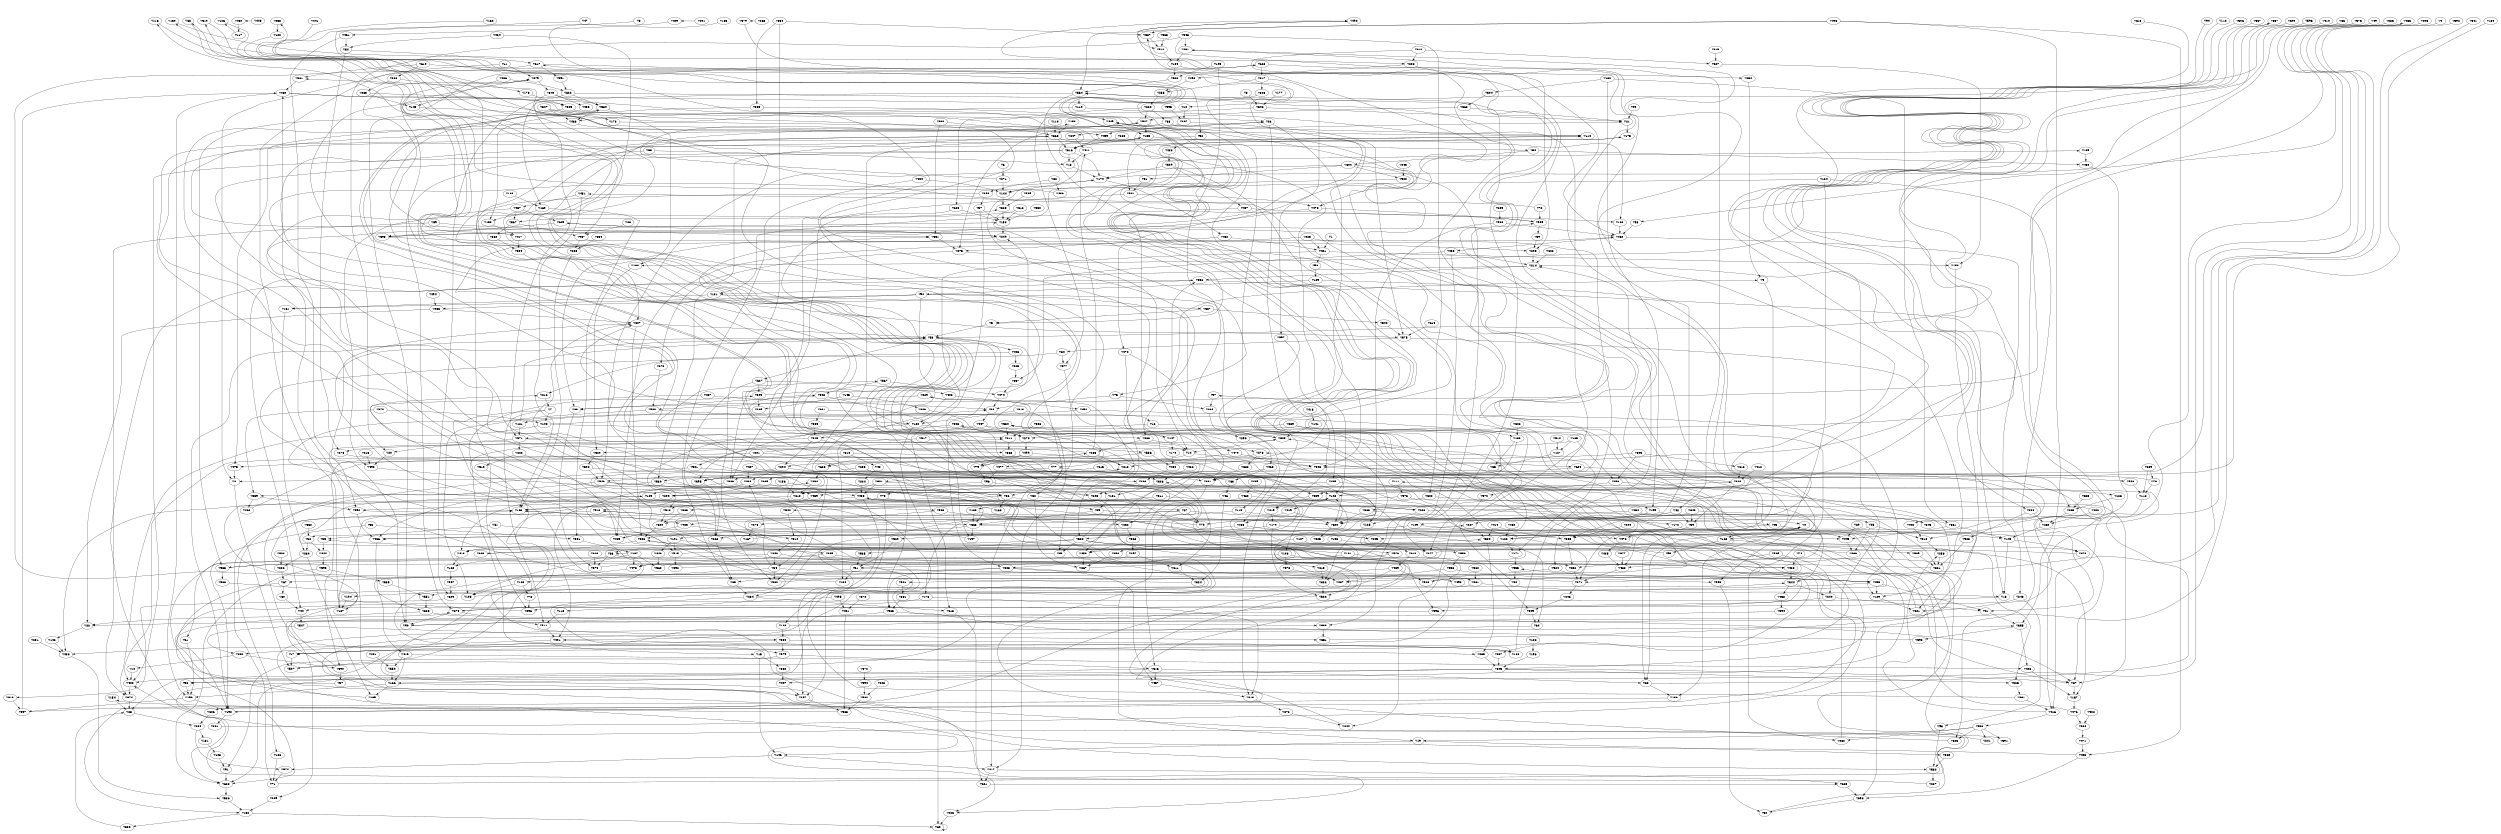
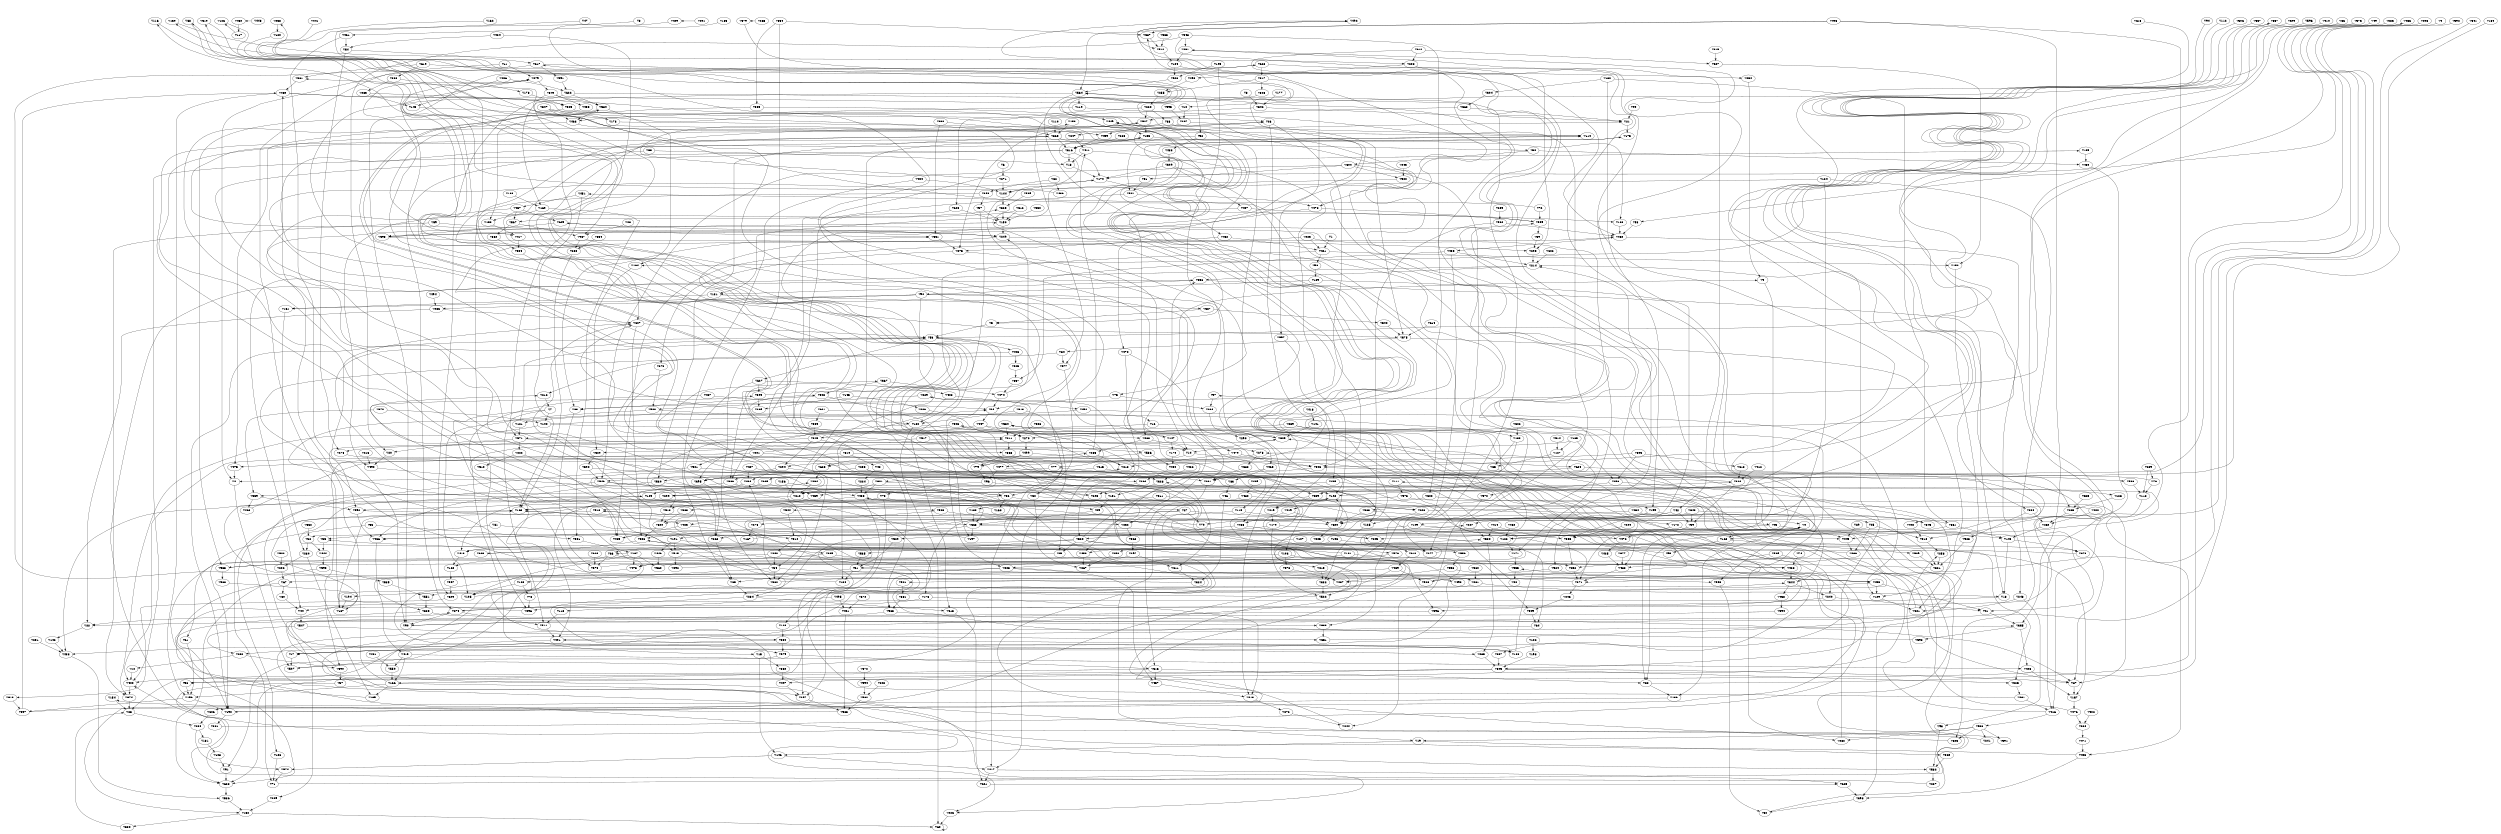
(1150, 514) -> none
(1109, 547) -> none
